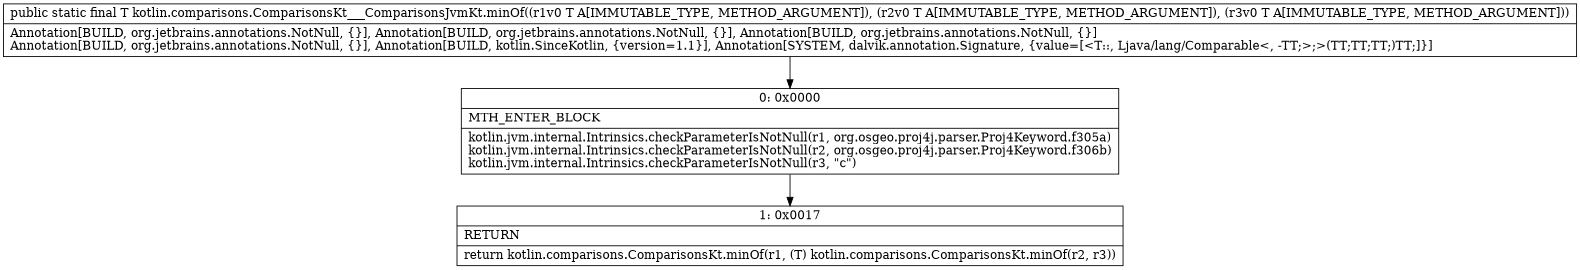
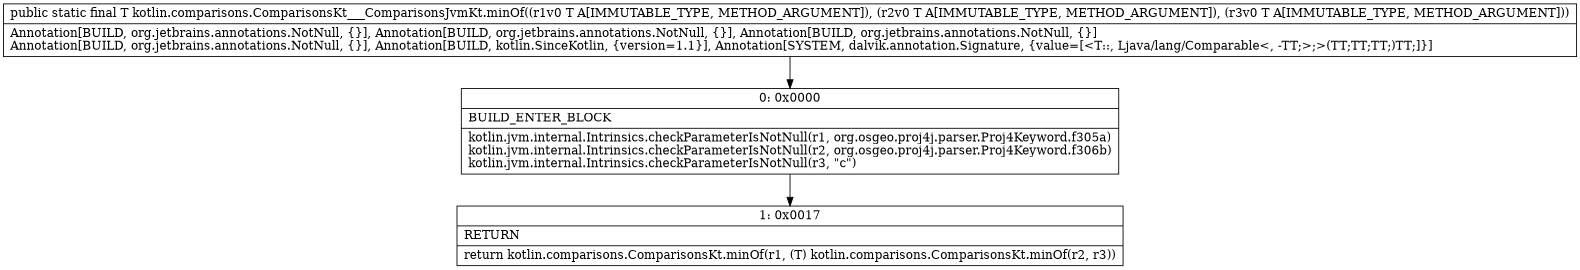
(535, 118) -> (540, 118)
